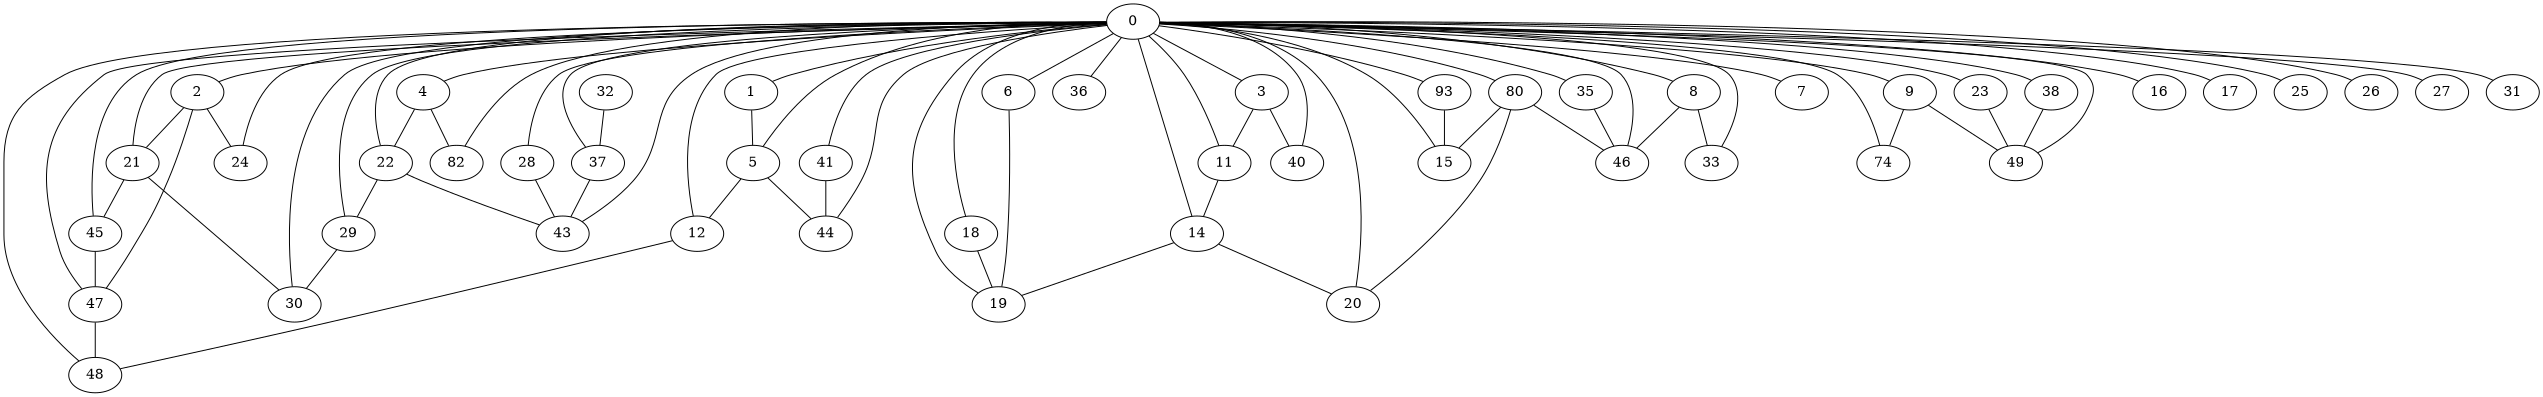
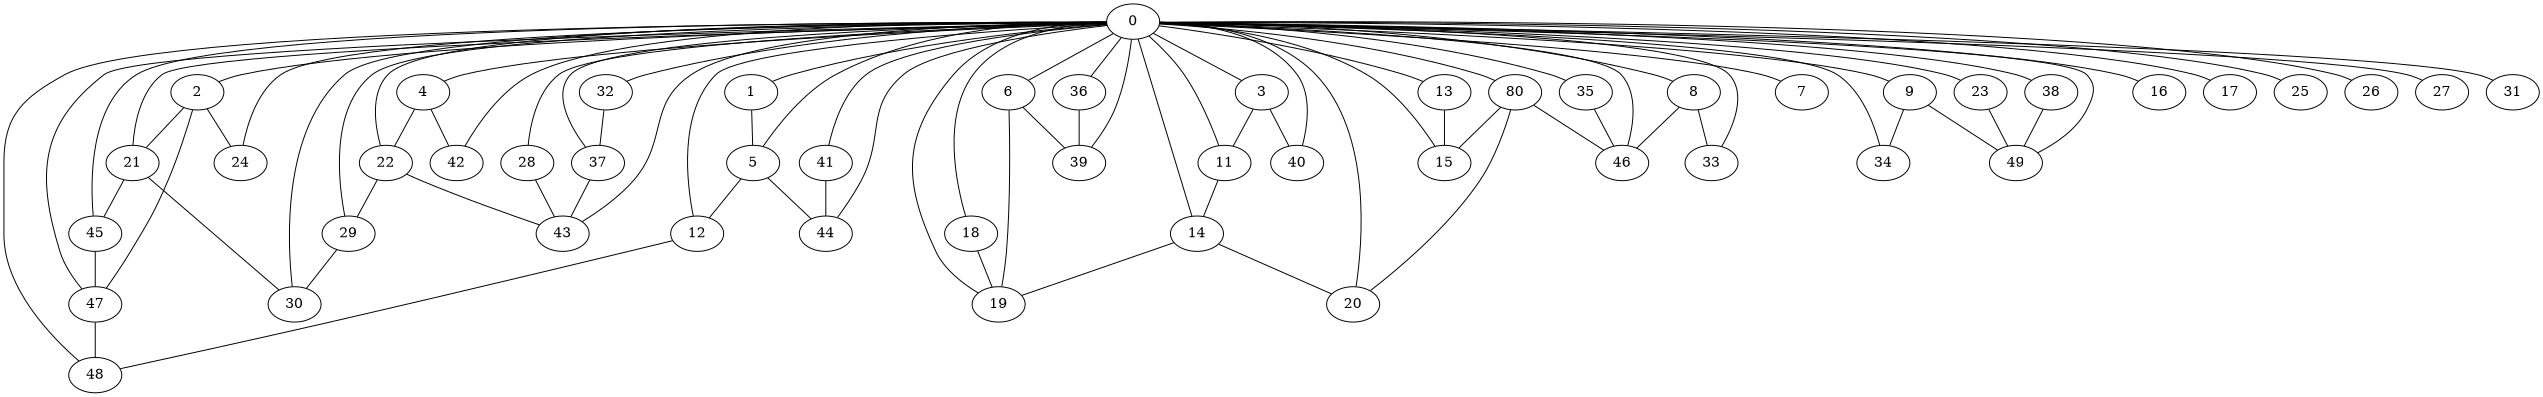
none -> (865, 38)
(1444, 92) -> (1444, 92)
(457, 163) -> (457, 163)
none -> (1079, 163)
(1883, 163) -> (1883, 163)
